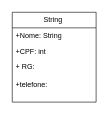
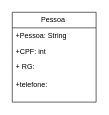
(54, 20) -> (54, 20)
(39, 36) -> (43, 36)
